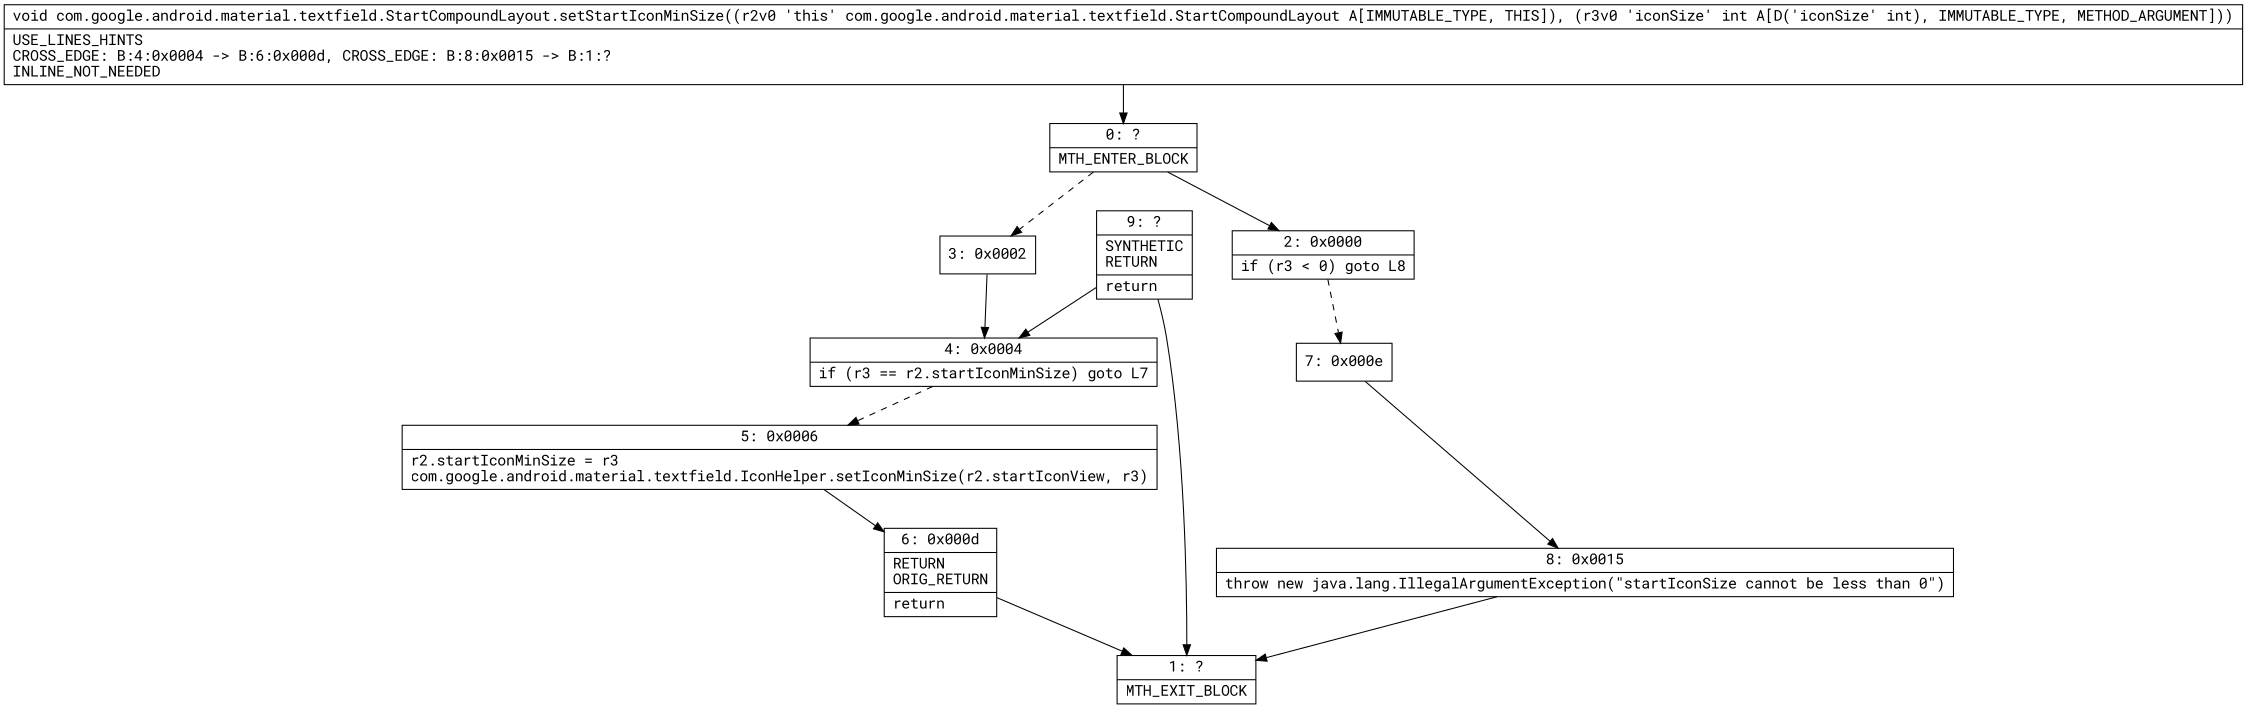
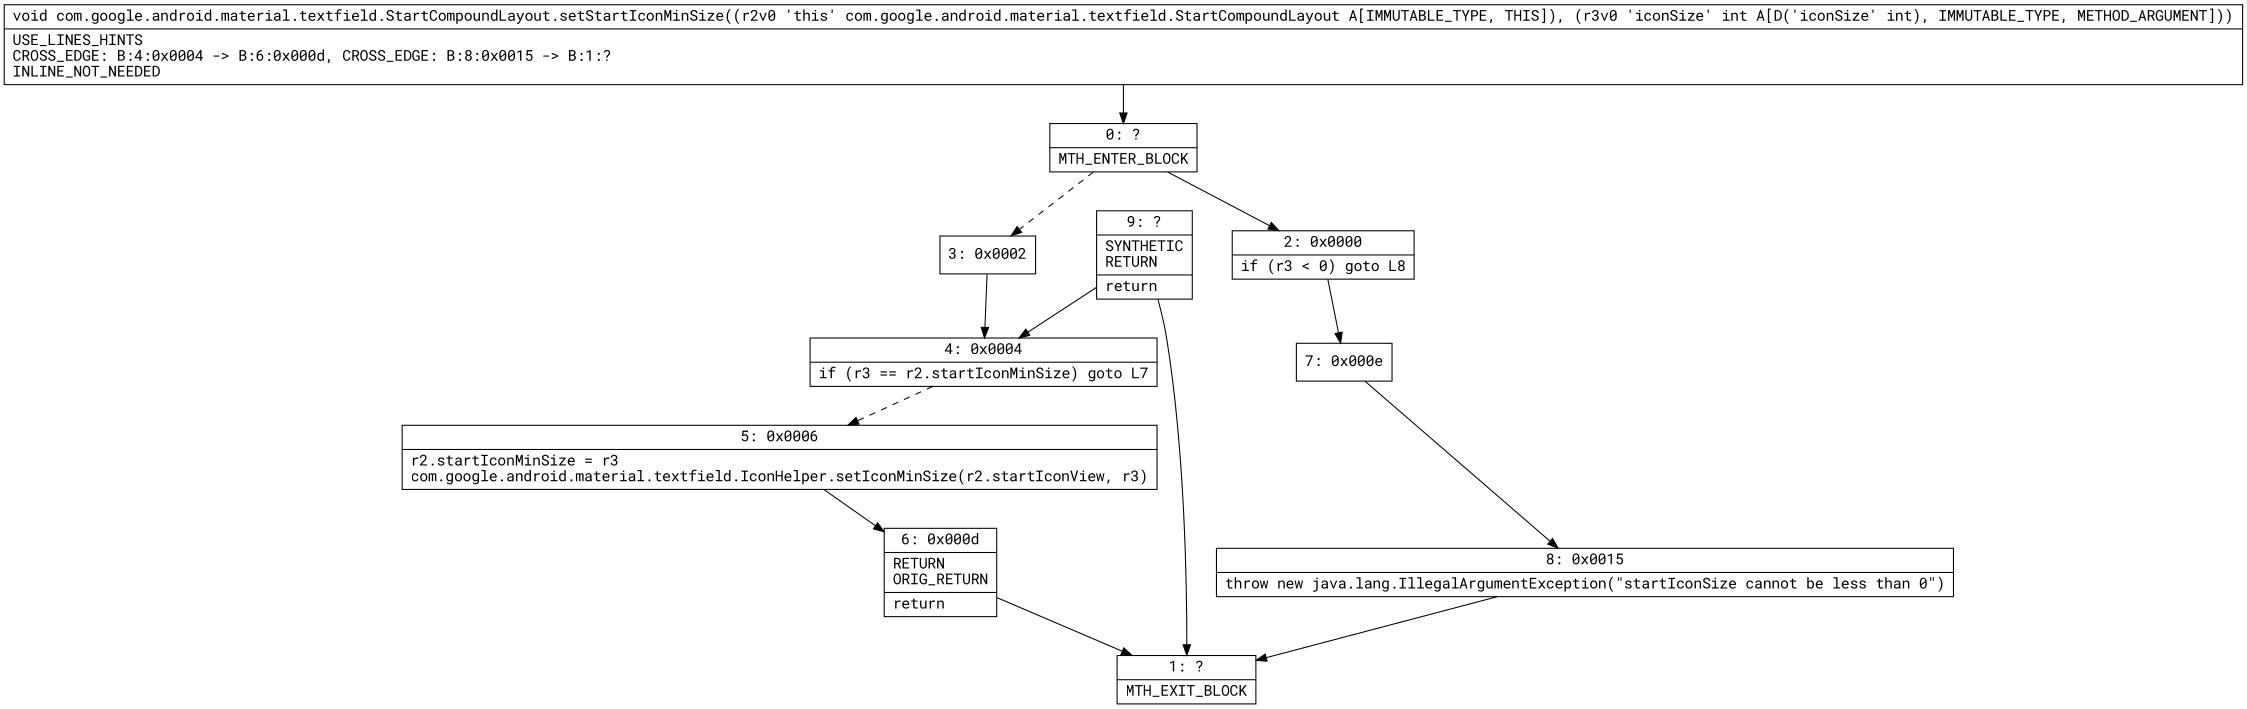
(1333, 306) -> (1333, 306)
